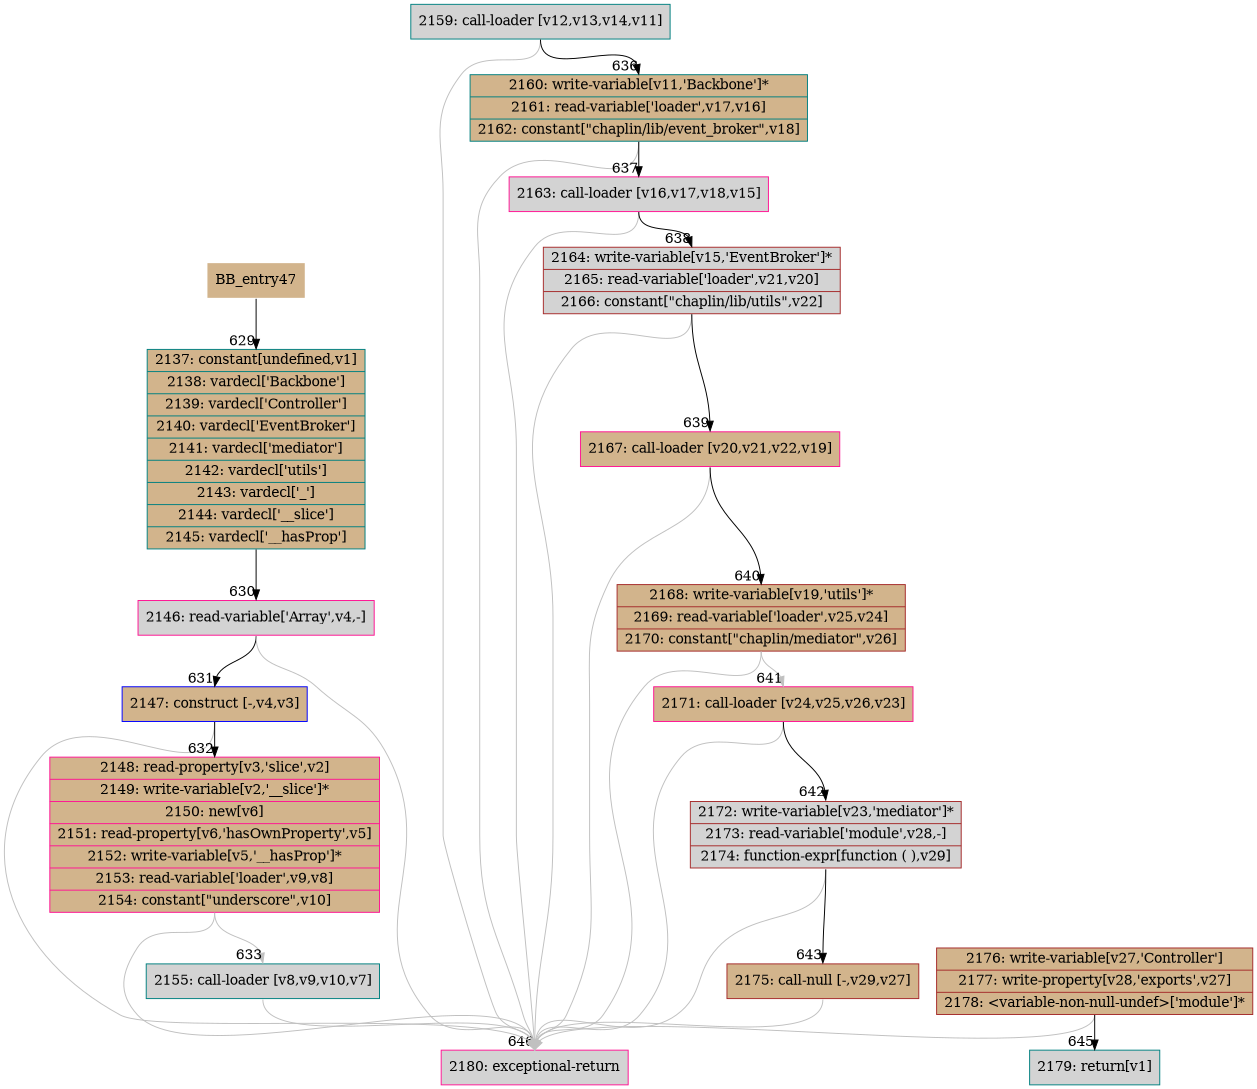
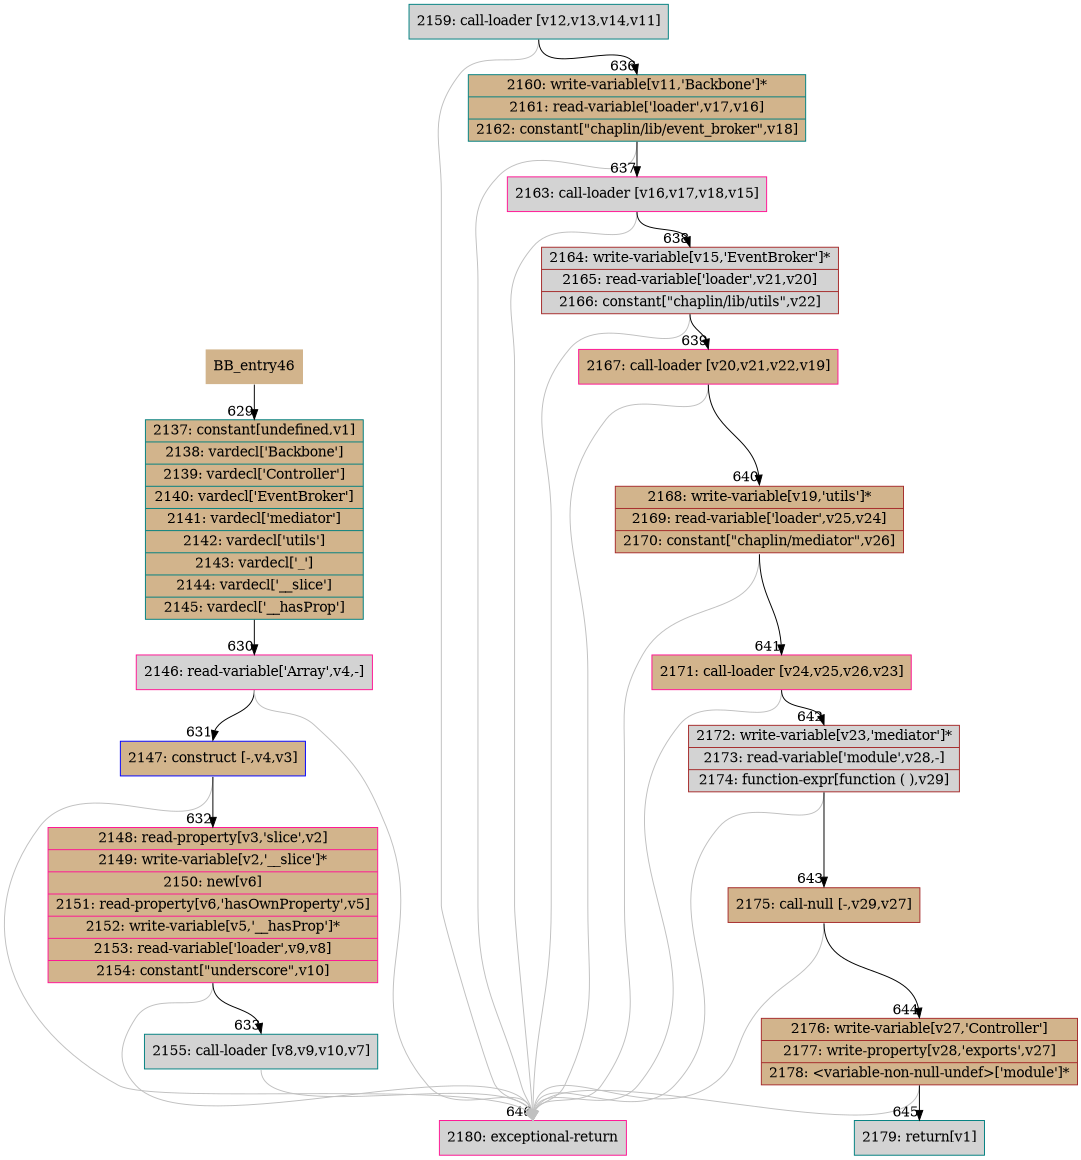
(256, 280) -> (254, 367)
(768, 666) -> (769, 600)
(234, 936) -> (232, 1006)
none -> (867, 969)
